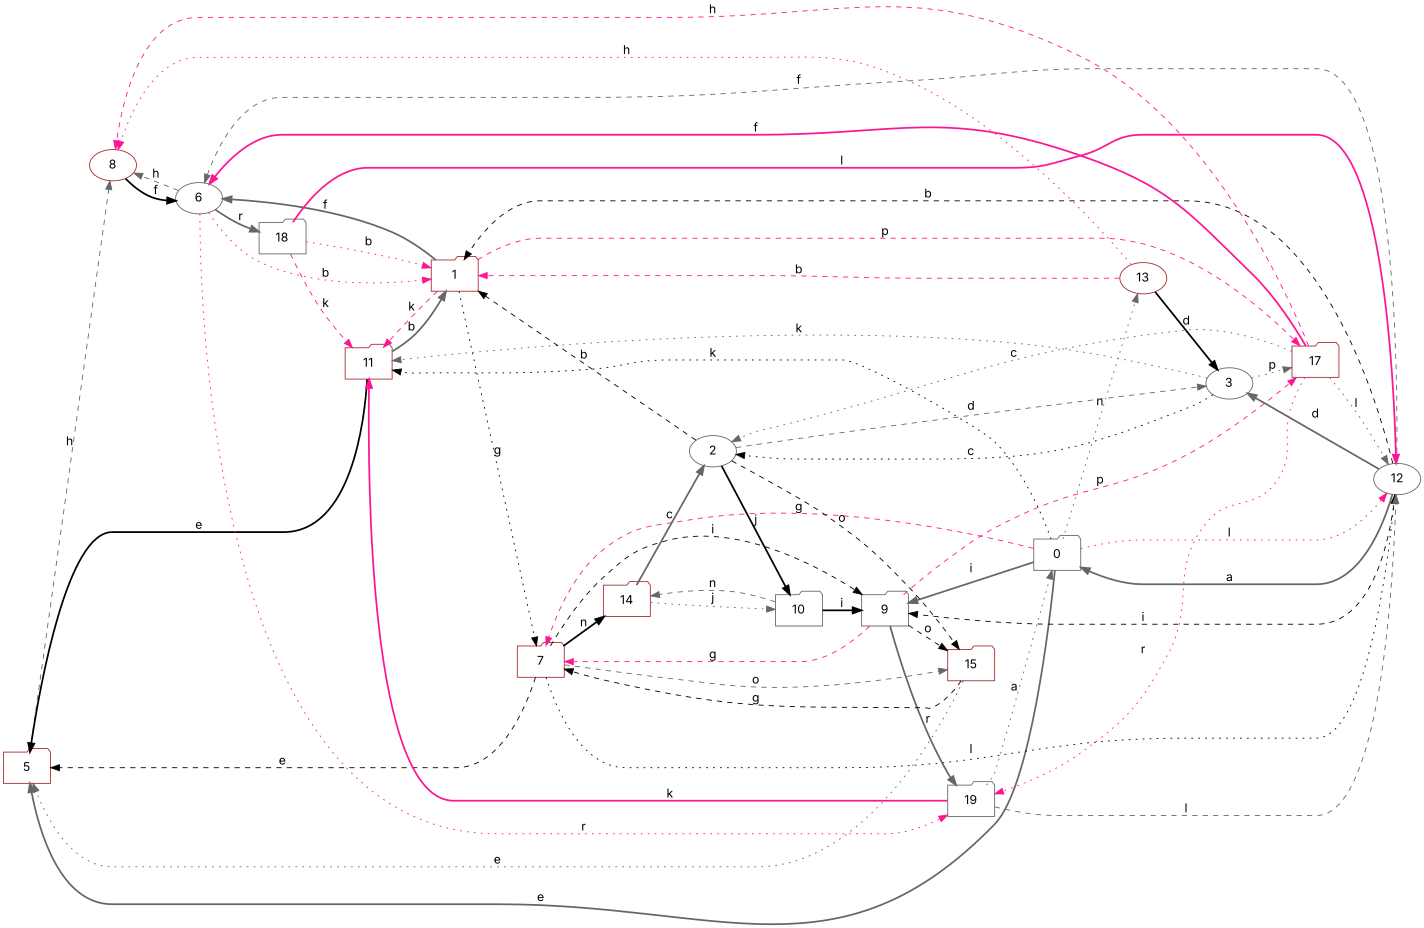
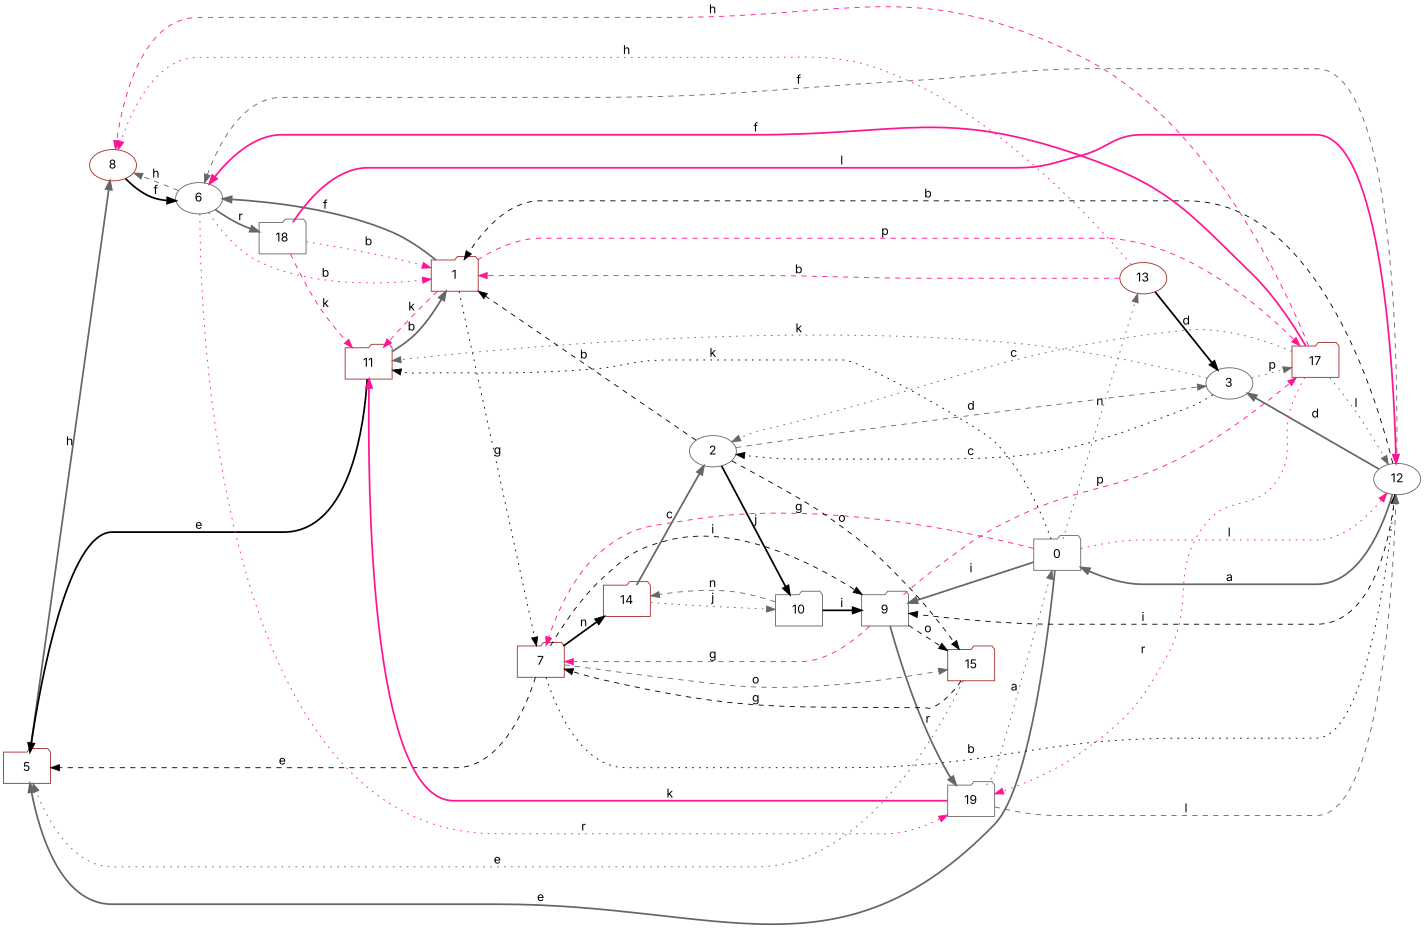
(69, 471) -> (69, 471)
(971, 750) -> (971, 750)
